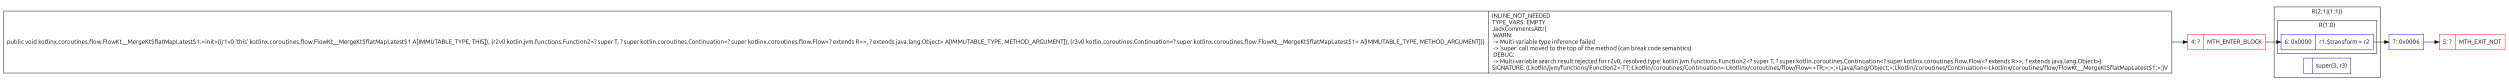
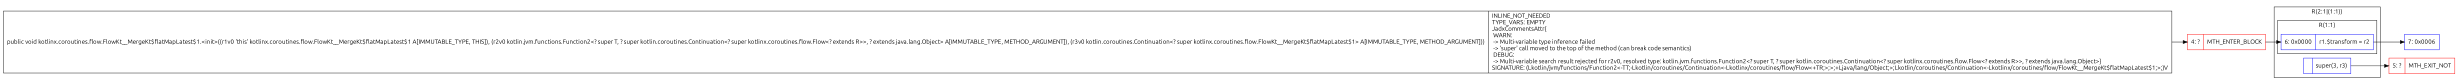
(2327, 25) -> (2327, 25)
(2429, 42) -> (2368, 66)
